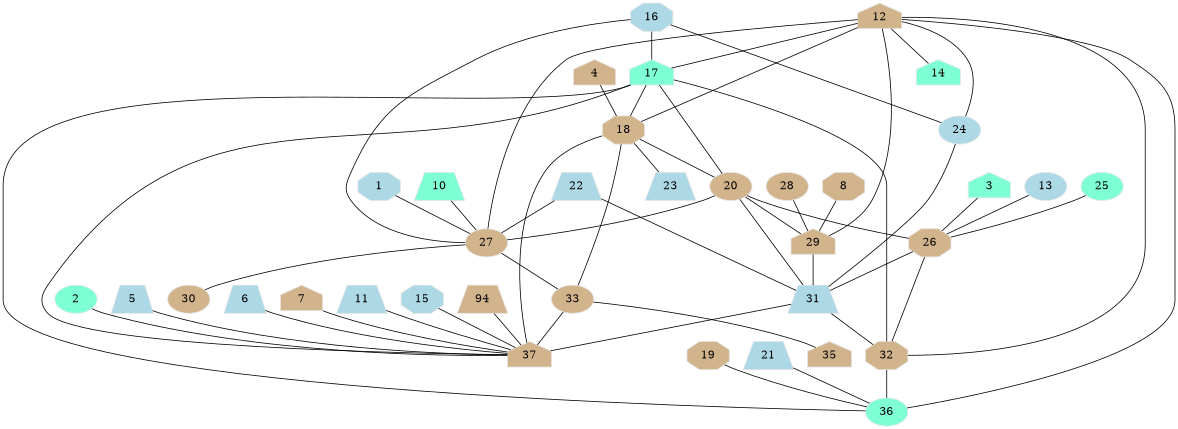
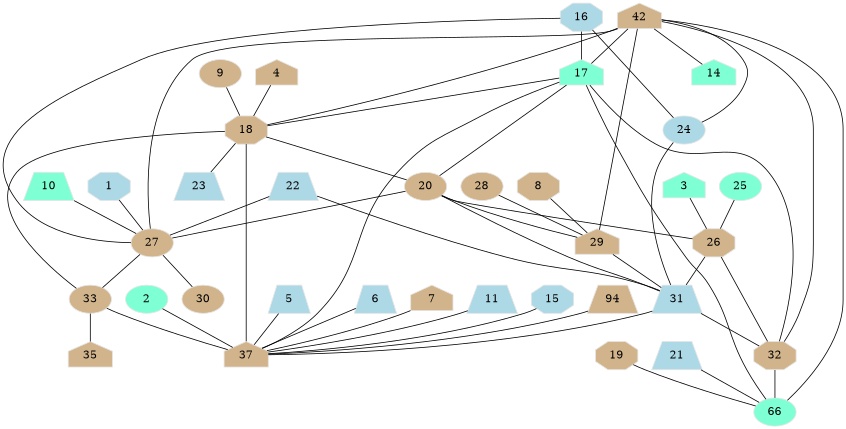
(880, 17) -> (639, 17)
none -> (220, 74)
(1046, 186) -> none
(887, 412) -> (775, 412)
